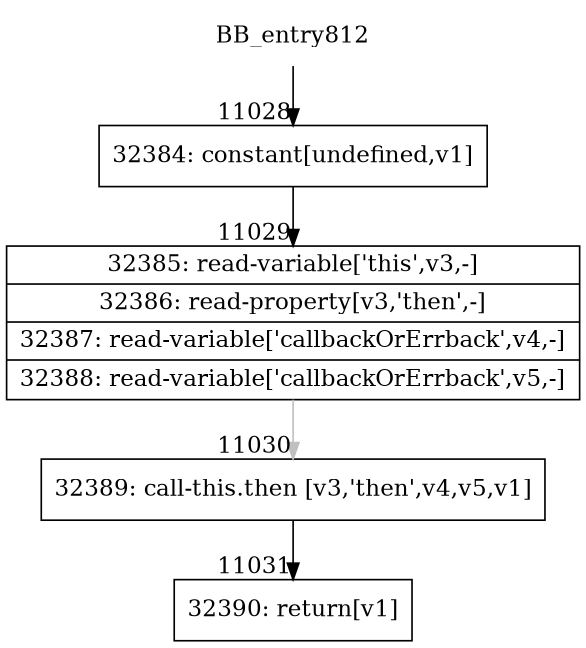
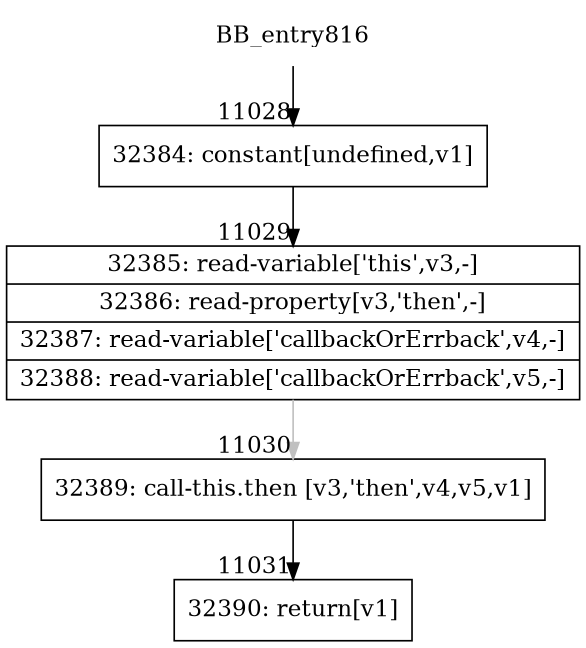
(293, 36) -> (293, 36)
